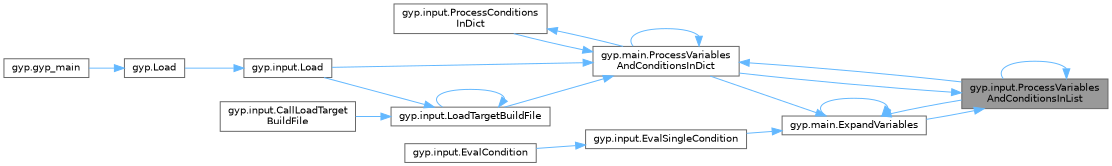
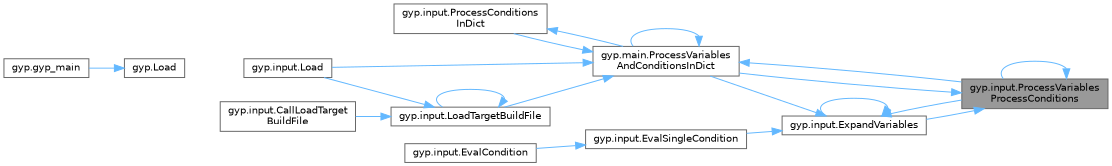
(209, 68) -> none
(1035, 94) -> (1035, 94)
(854, 125) -> (854, 125)
